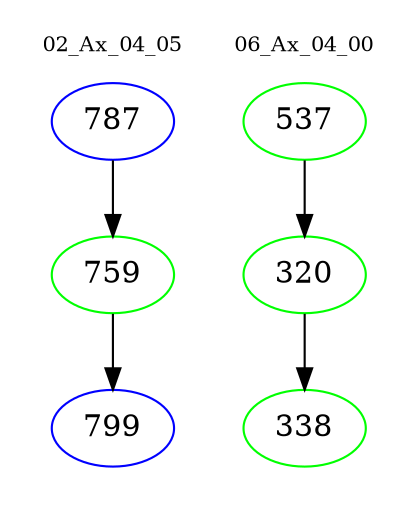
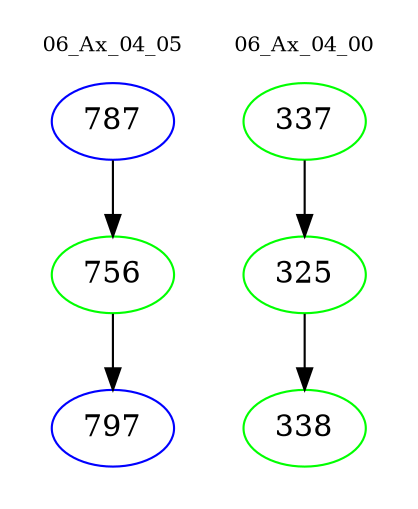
(113, 46) -> (113, 46)
(305, 121) -> (305, 121)
(113, 275) -> (113, 275)
(305, 275) -> (305, 275)
(113, 428) -> (113, 428)
